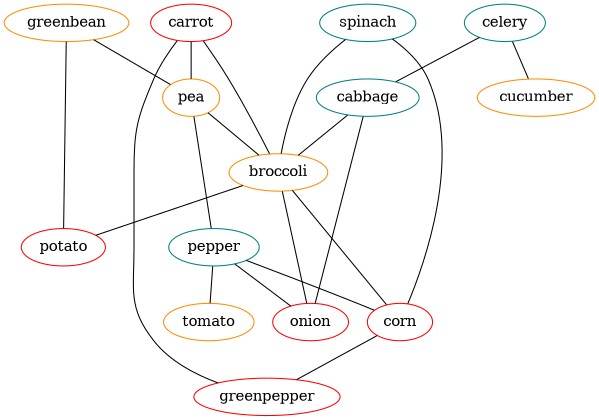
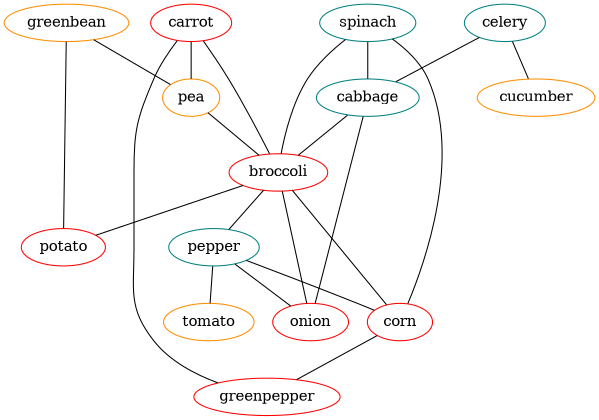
none -> (368, 60)
(203, 172) -> (246, 210)
(278, 172) -> (278, 172)
